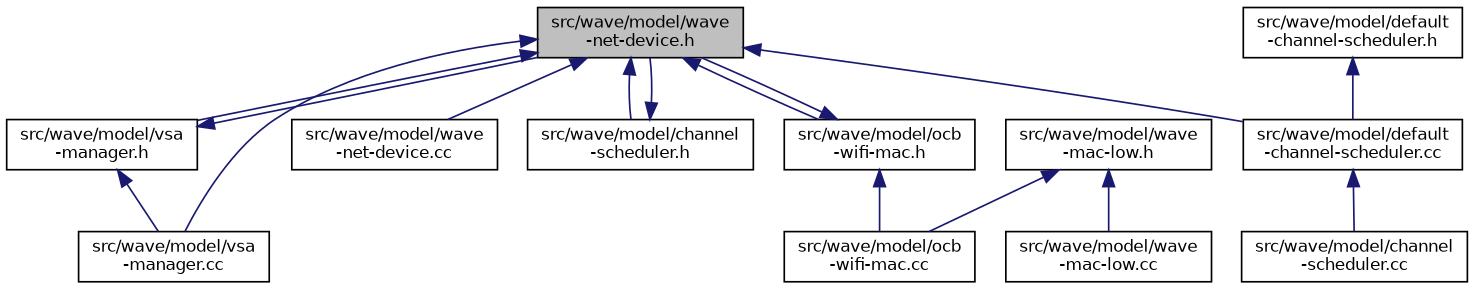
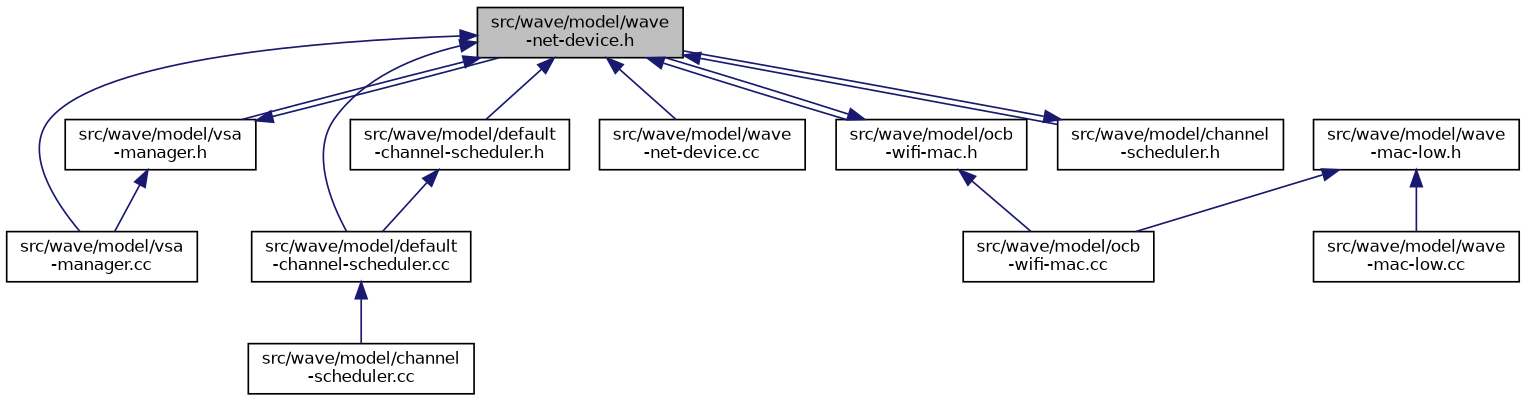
none -> (514, 94)
